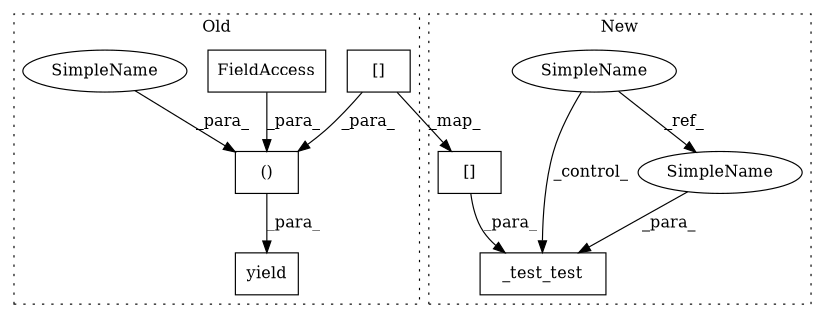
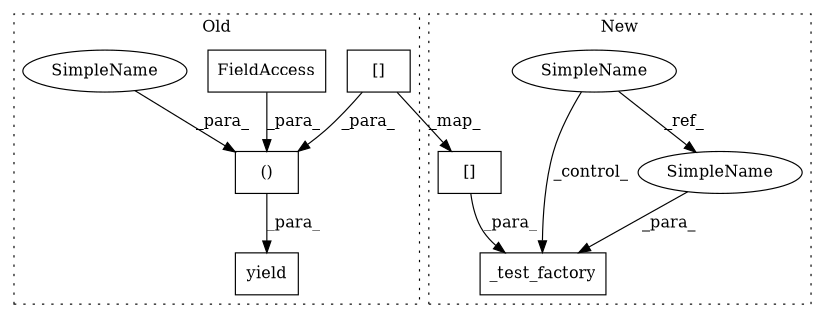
(543, 274) -> (543, 274)
